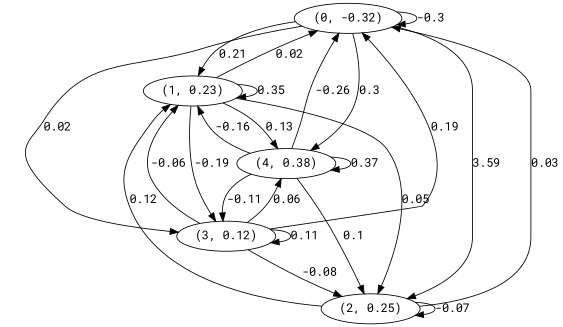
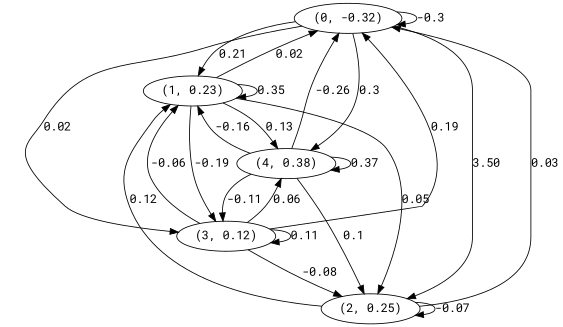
(487, 164) -> (487, 164)
